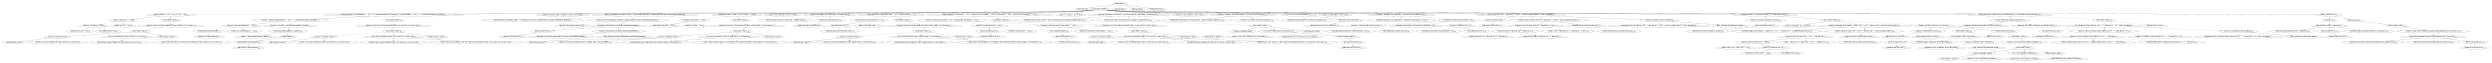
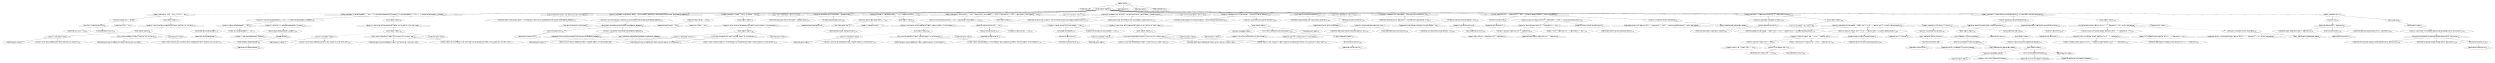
(1934, 42) -> none
